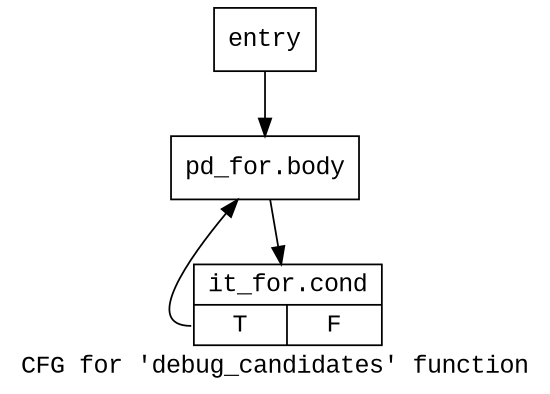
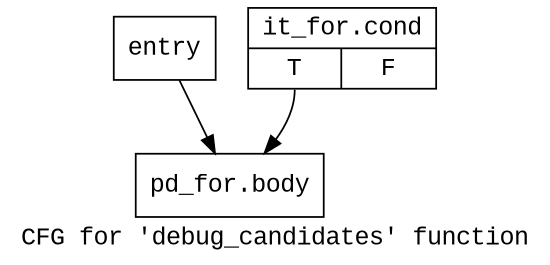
(274, 223) -> none
